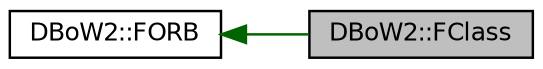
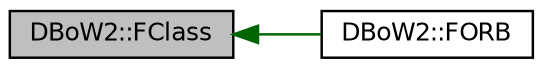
(278, 34) -> (290, 34)
